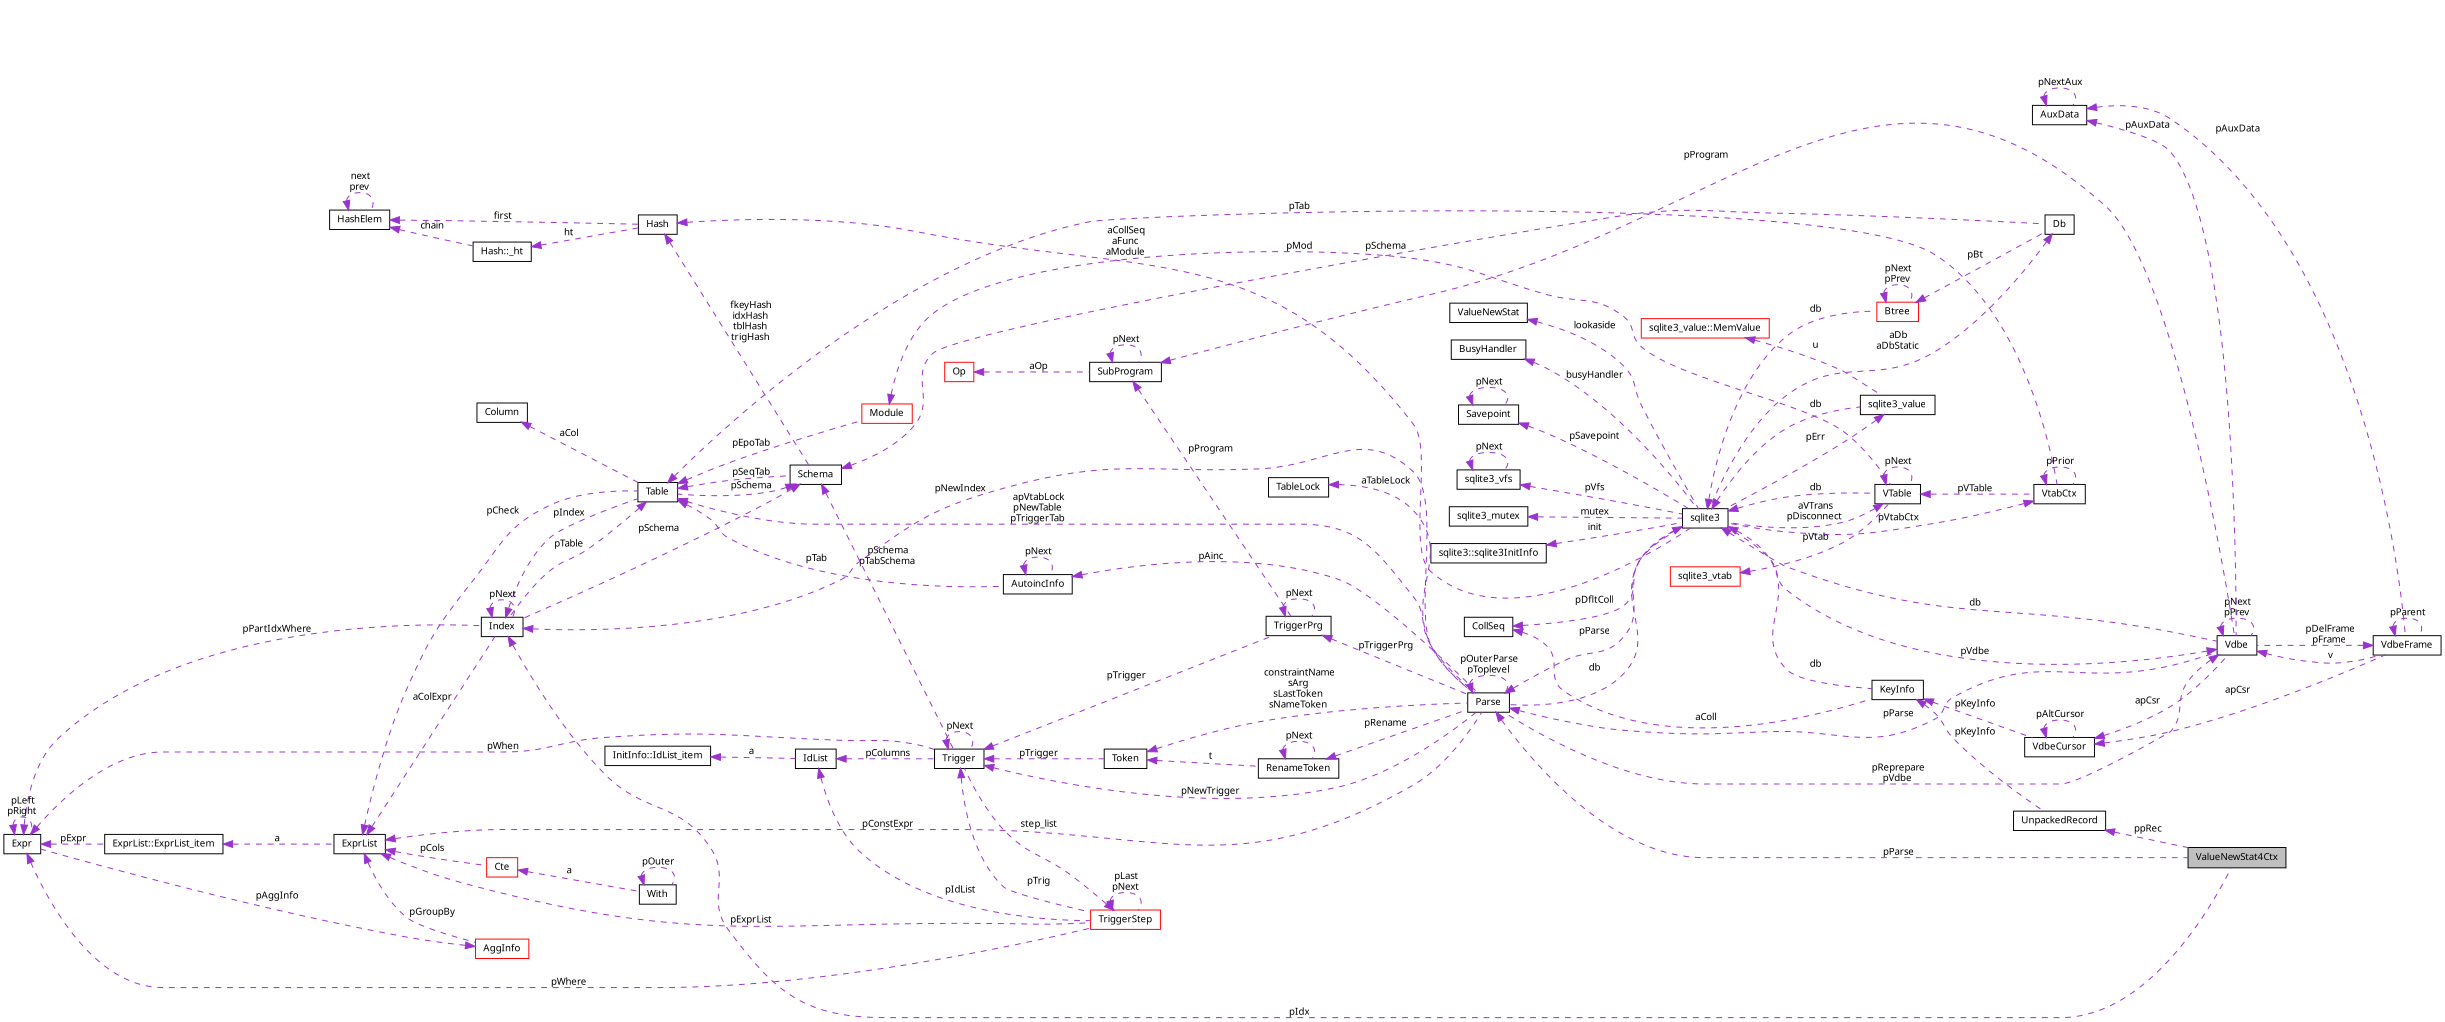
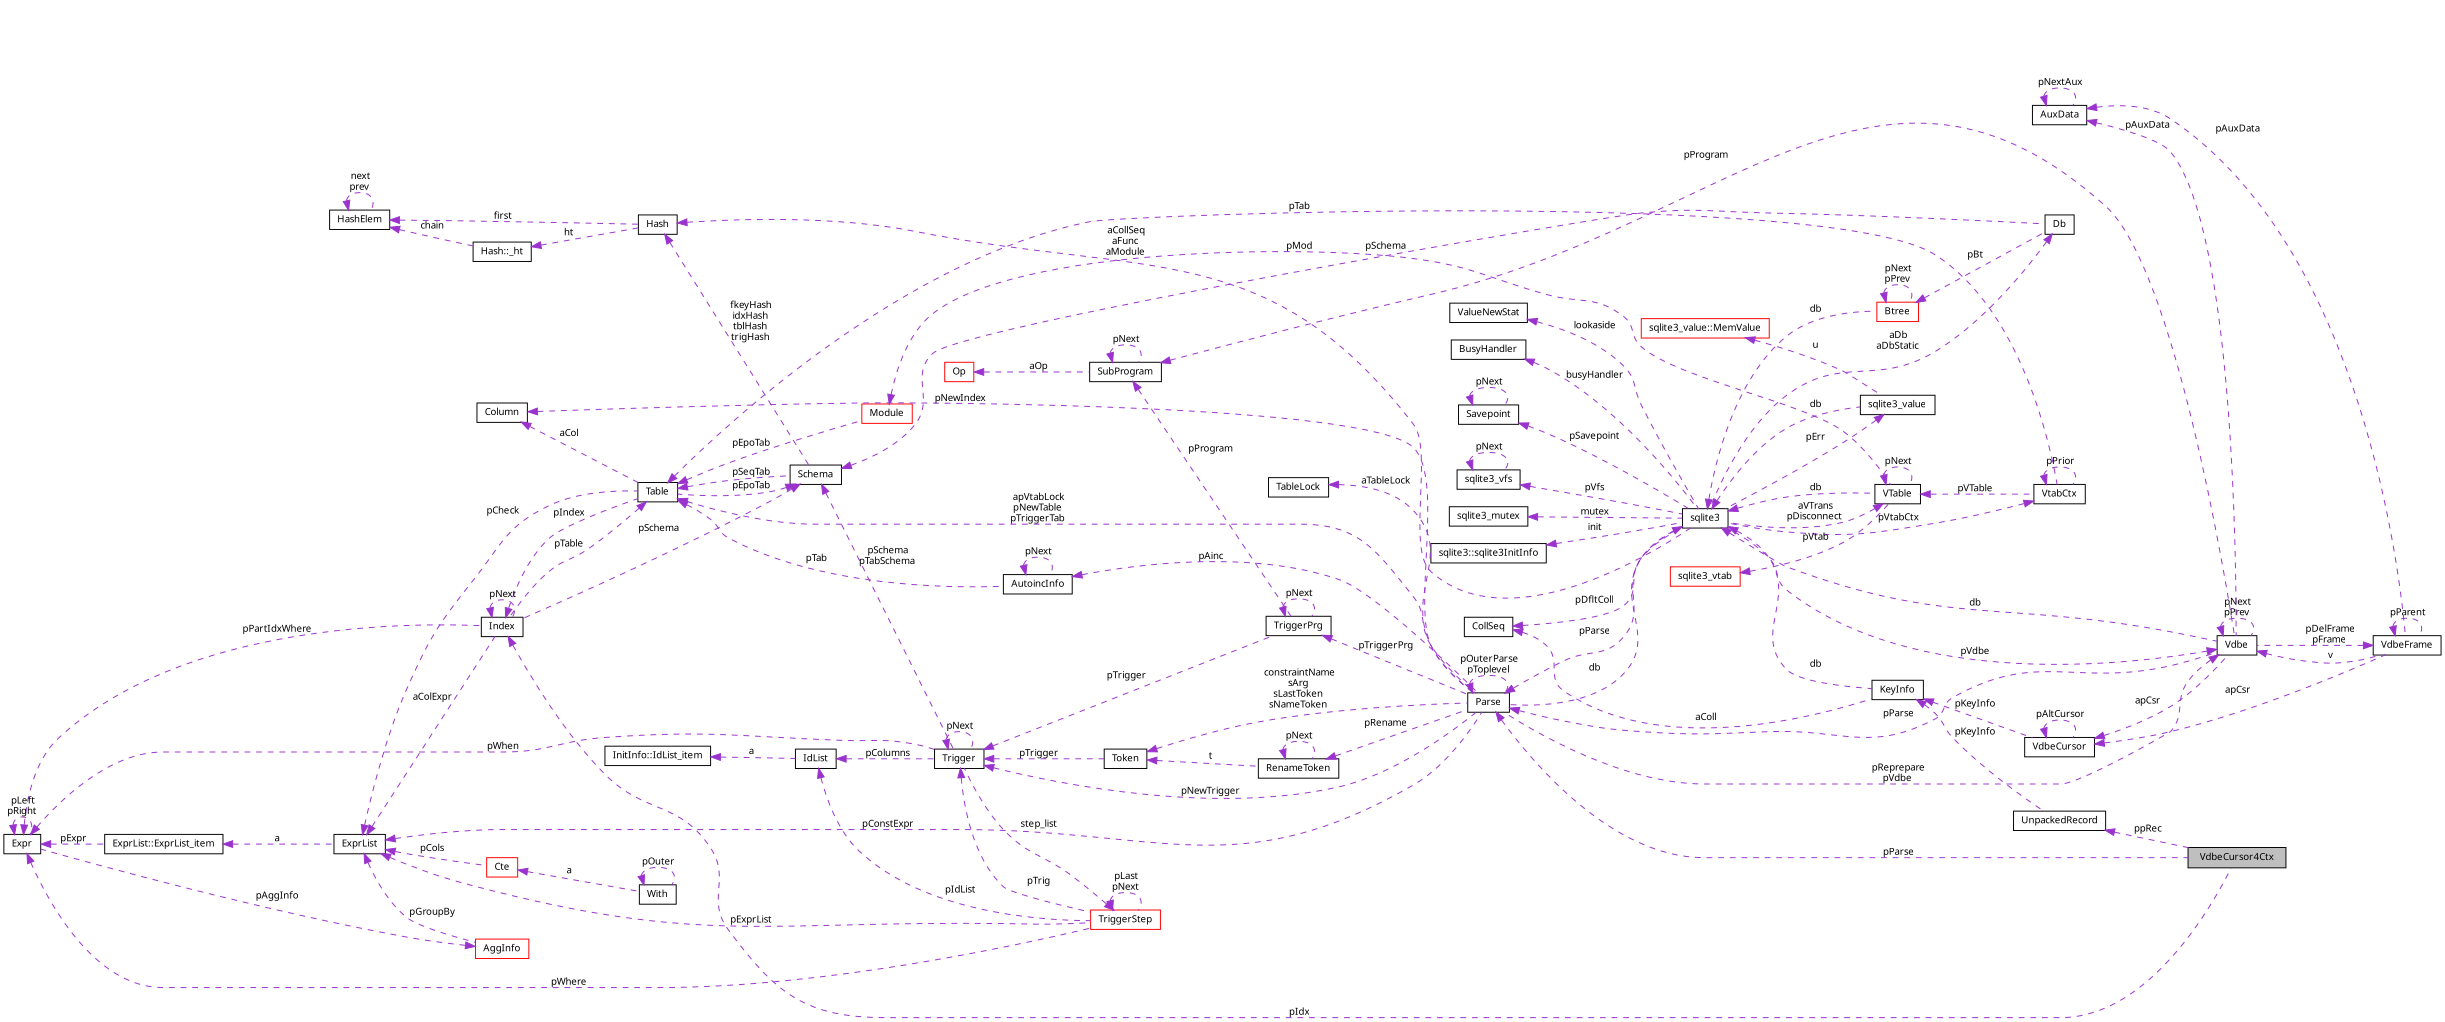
(1081, 472) -> (1111, 407)
(750, 486) -> (750, 486)
(2237, 858) -> (2237, 858)
